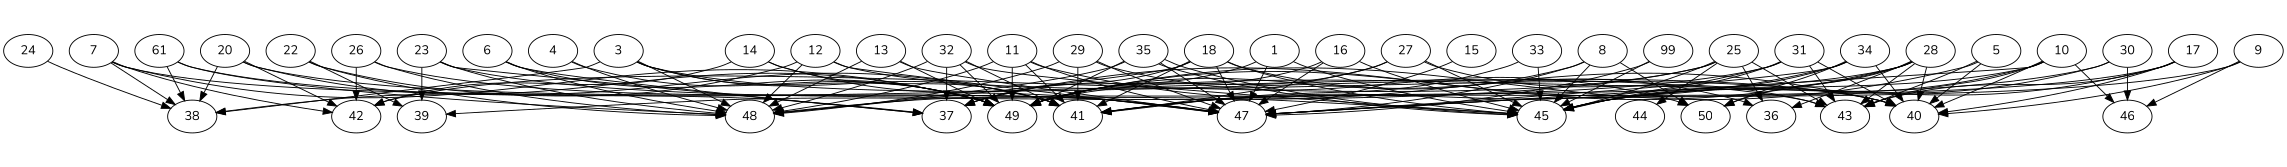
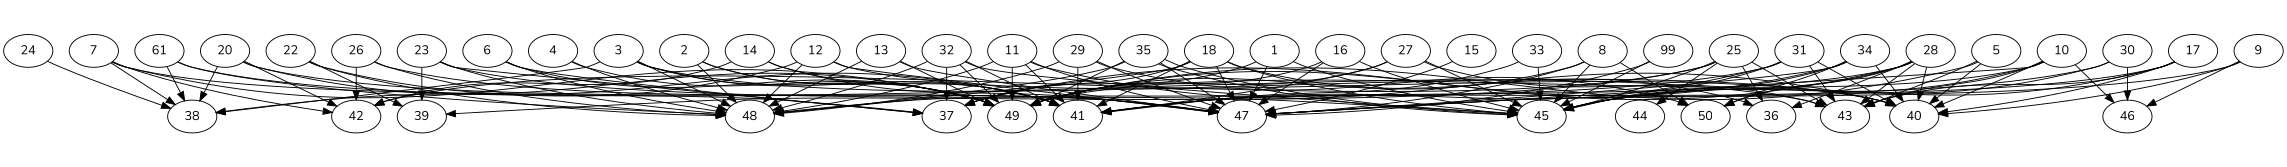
none -> (684, 51)
